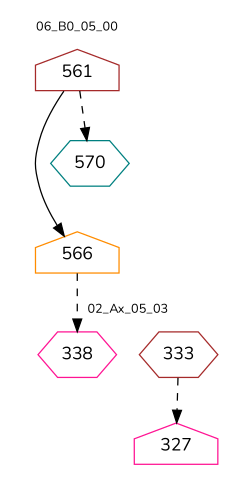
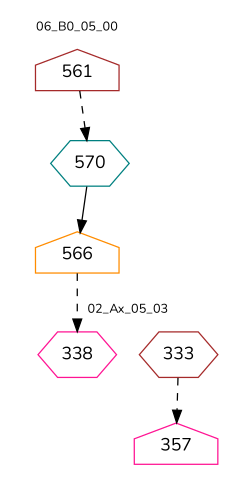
(36, 157) -> (84, 203)
(176, 446) -> (176, 446)
